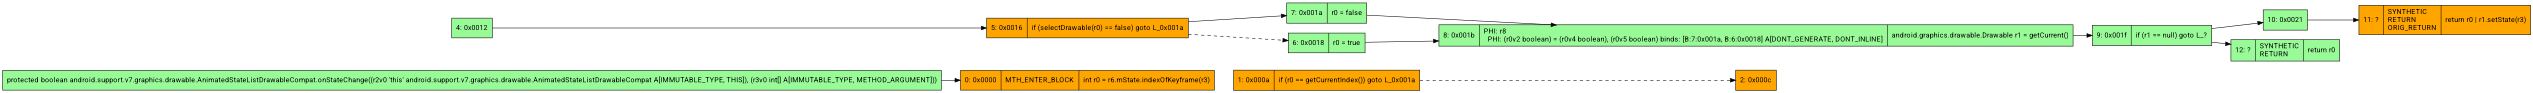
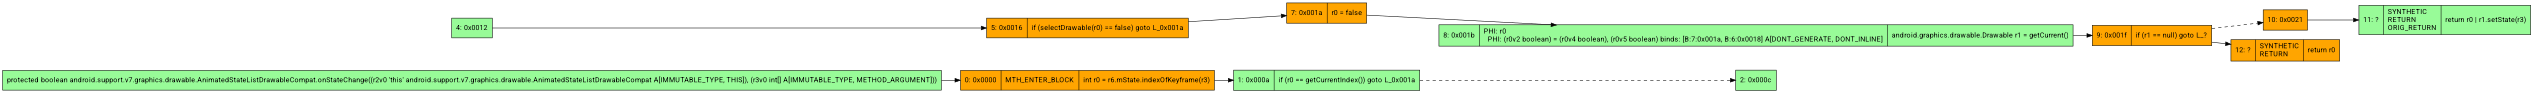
(1327, 13) -> (1327, 13)
(2285, 20) -> (2285, 20)
(2445, 20) -> (2445, 20)
(2235, 26) -> (2235, 26)
(1496, 31) -> (1496, 31)
(2152, 35) -> (2152, 35)
(1327, 43) -> none
(2285, 50) -> (2285, 50)
none -> (1221, 80)
(1327, 80) -> (1327, 80)
(1756, 80) -> (1756, 80)
